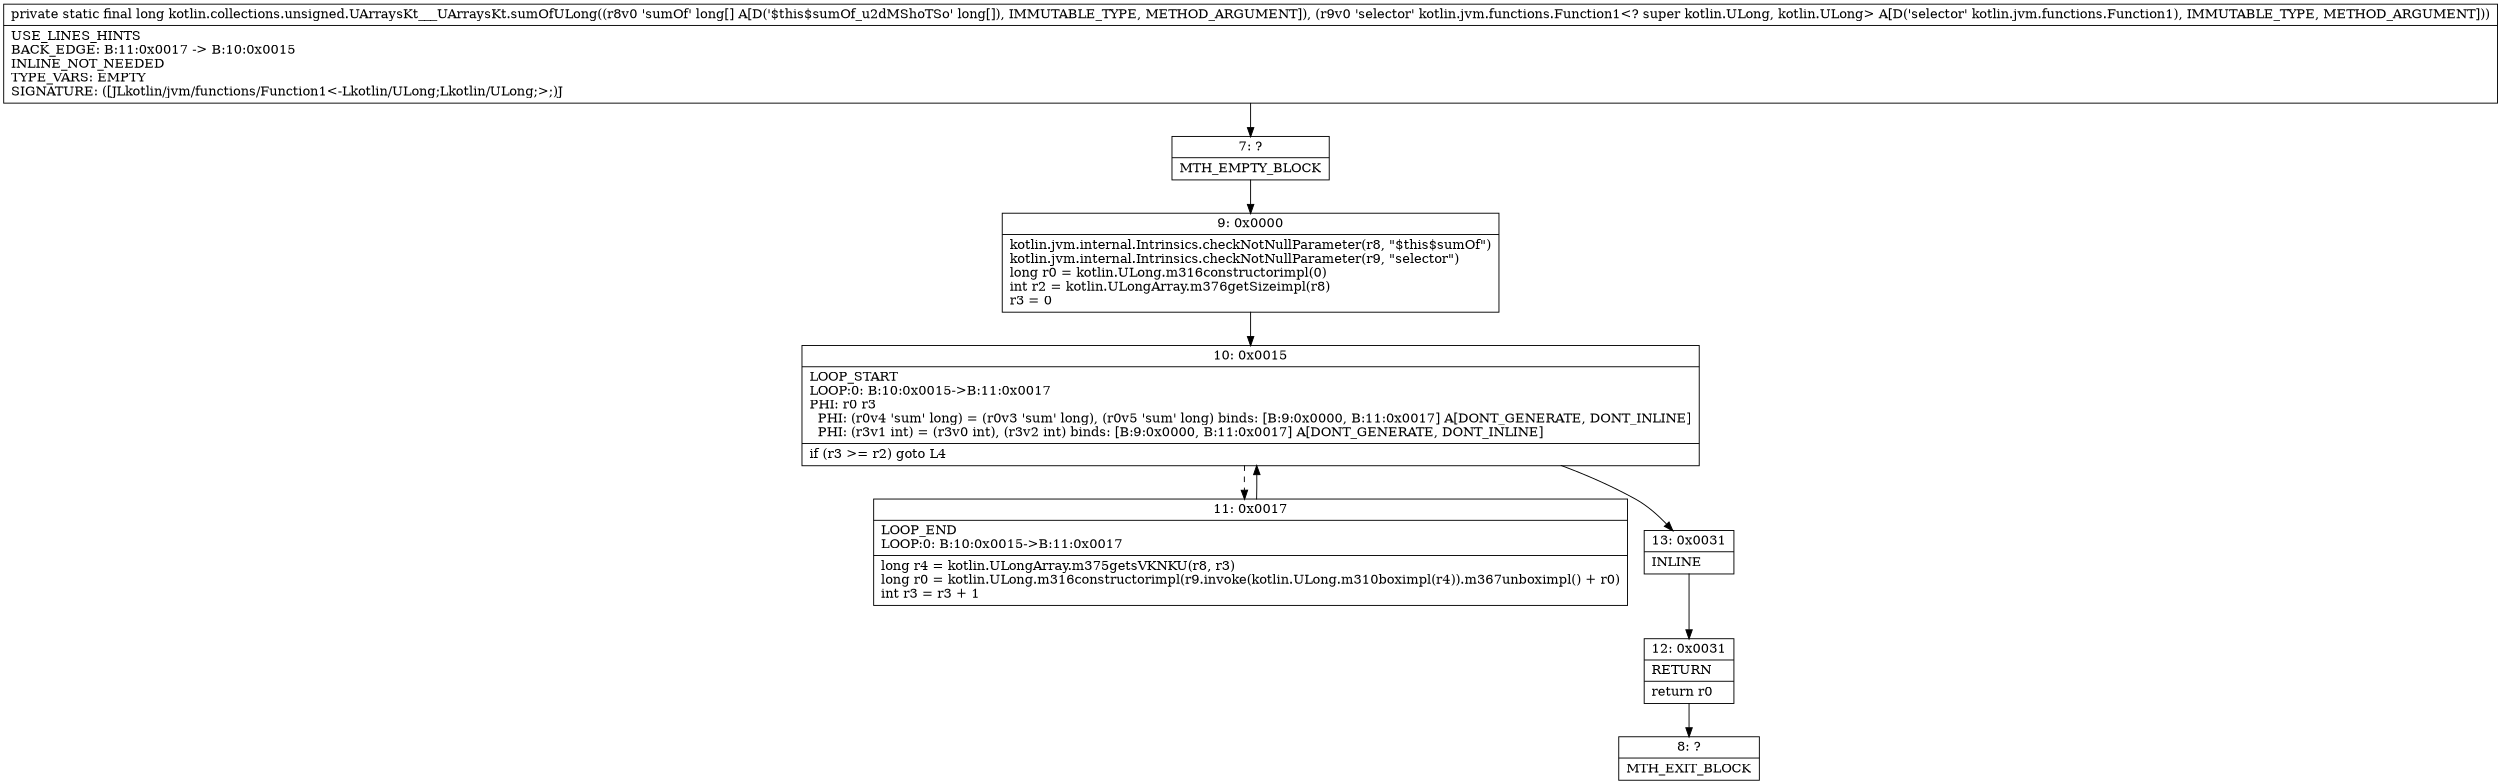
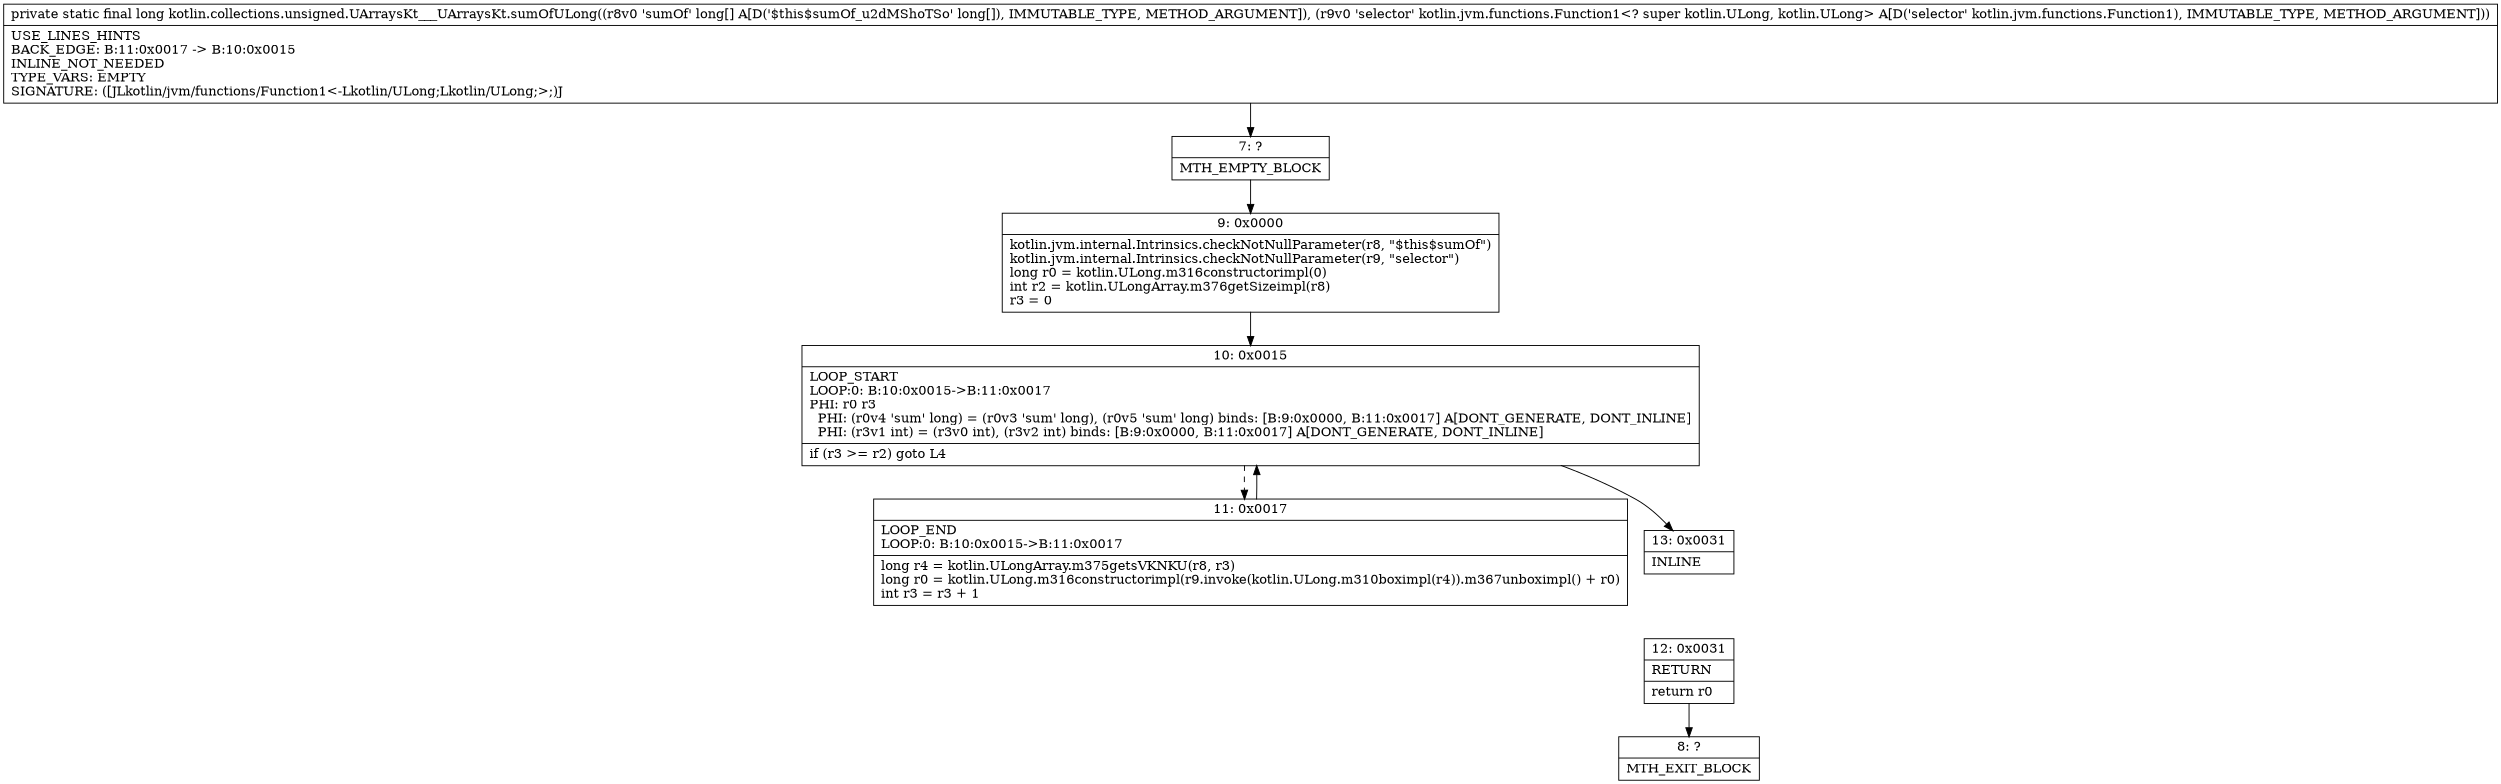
(1689, 602) -> none
